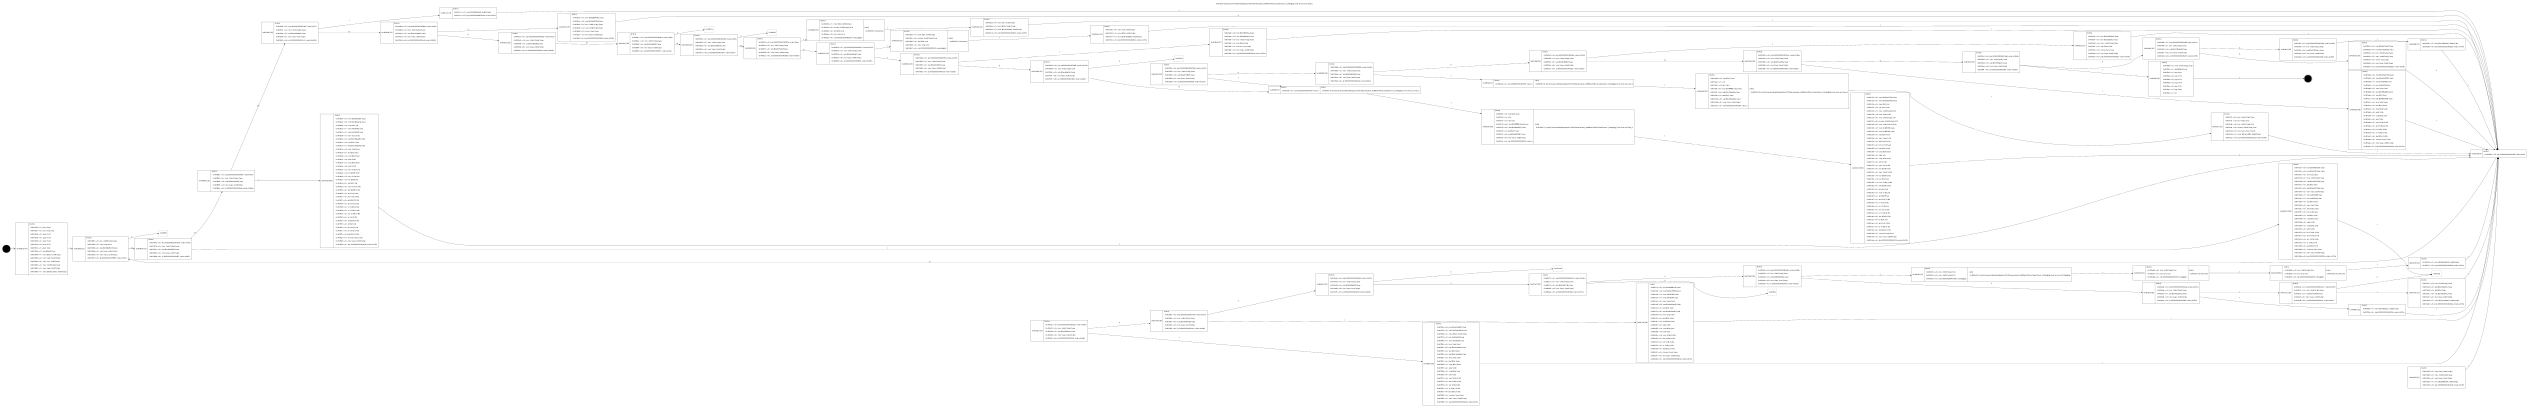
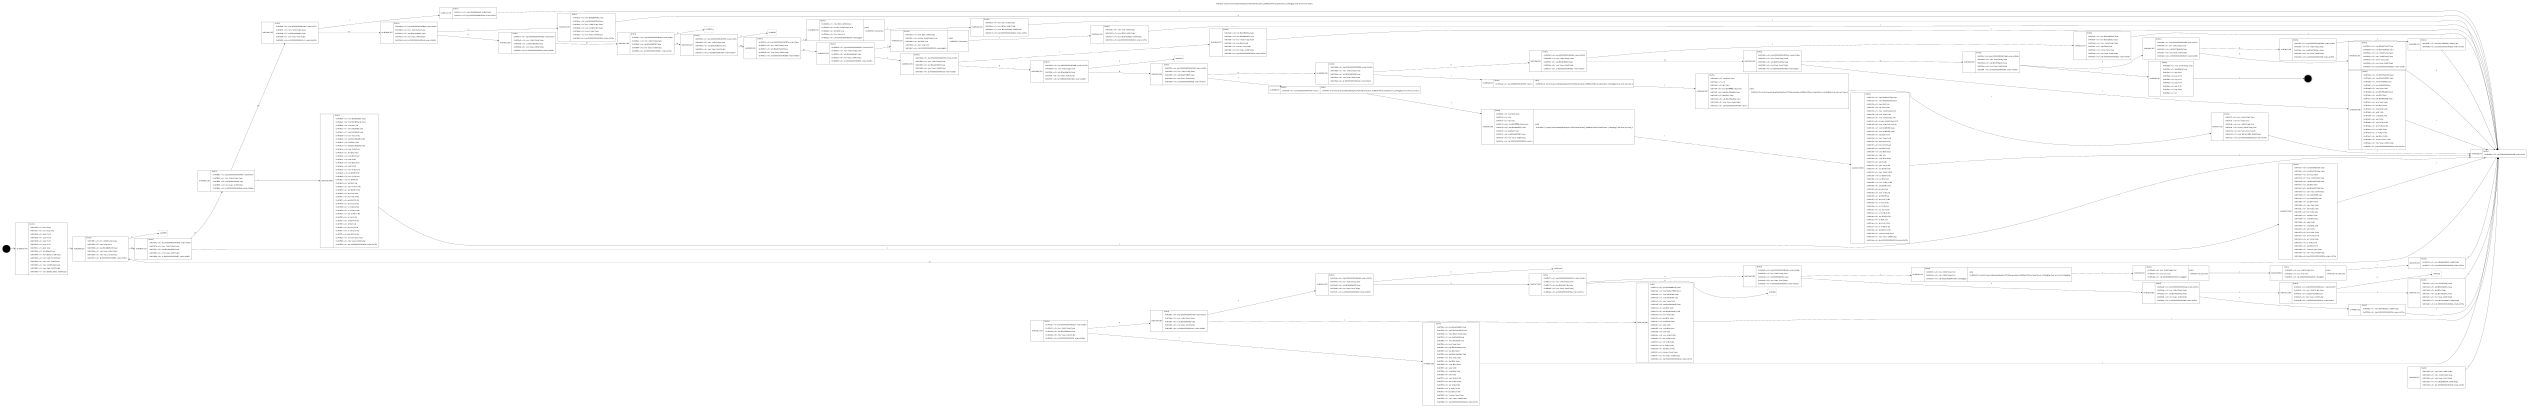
(1178, 90) -> (1119, 73)
(2387, 246) -> (2411, 180)
